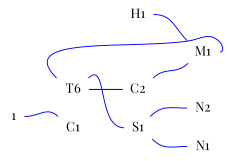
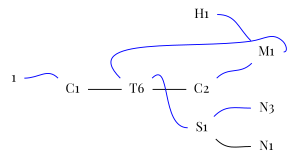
none -> (105, 89)
(203, 108) -> (267, 108)
(169, 147) -> (232, 147)
